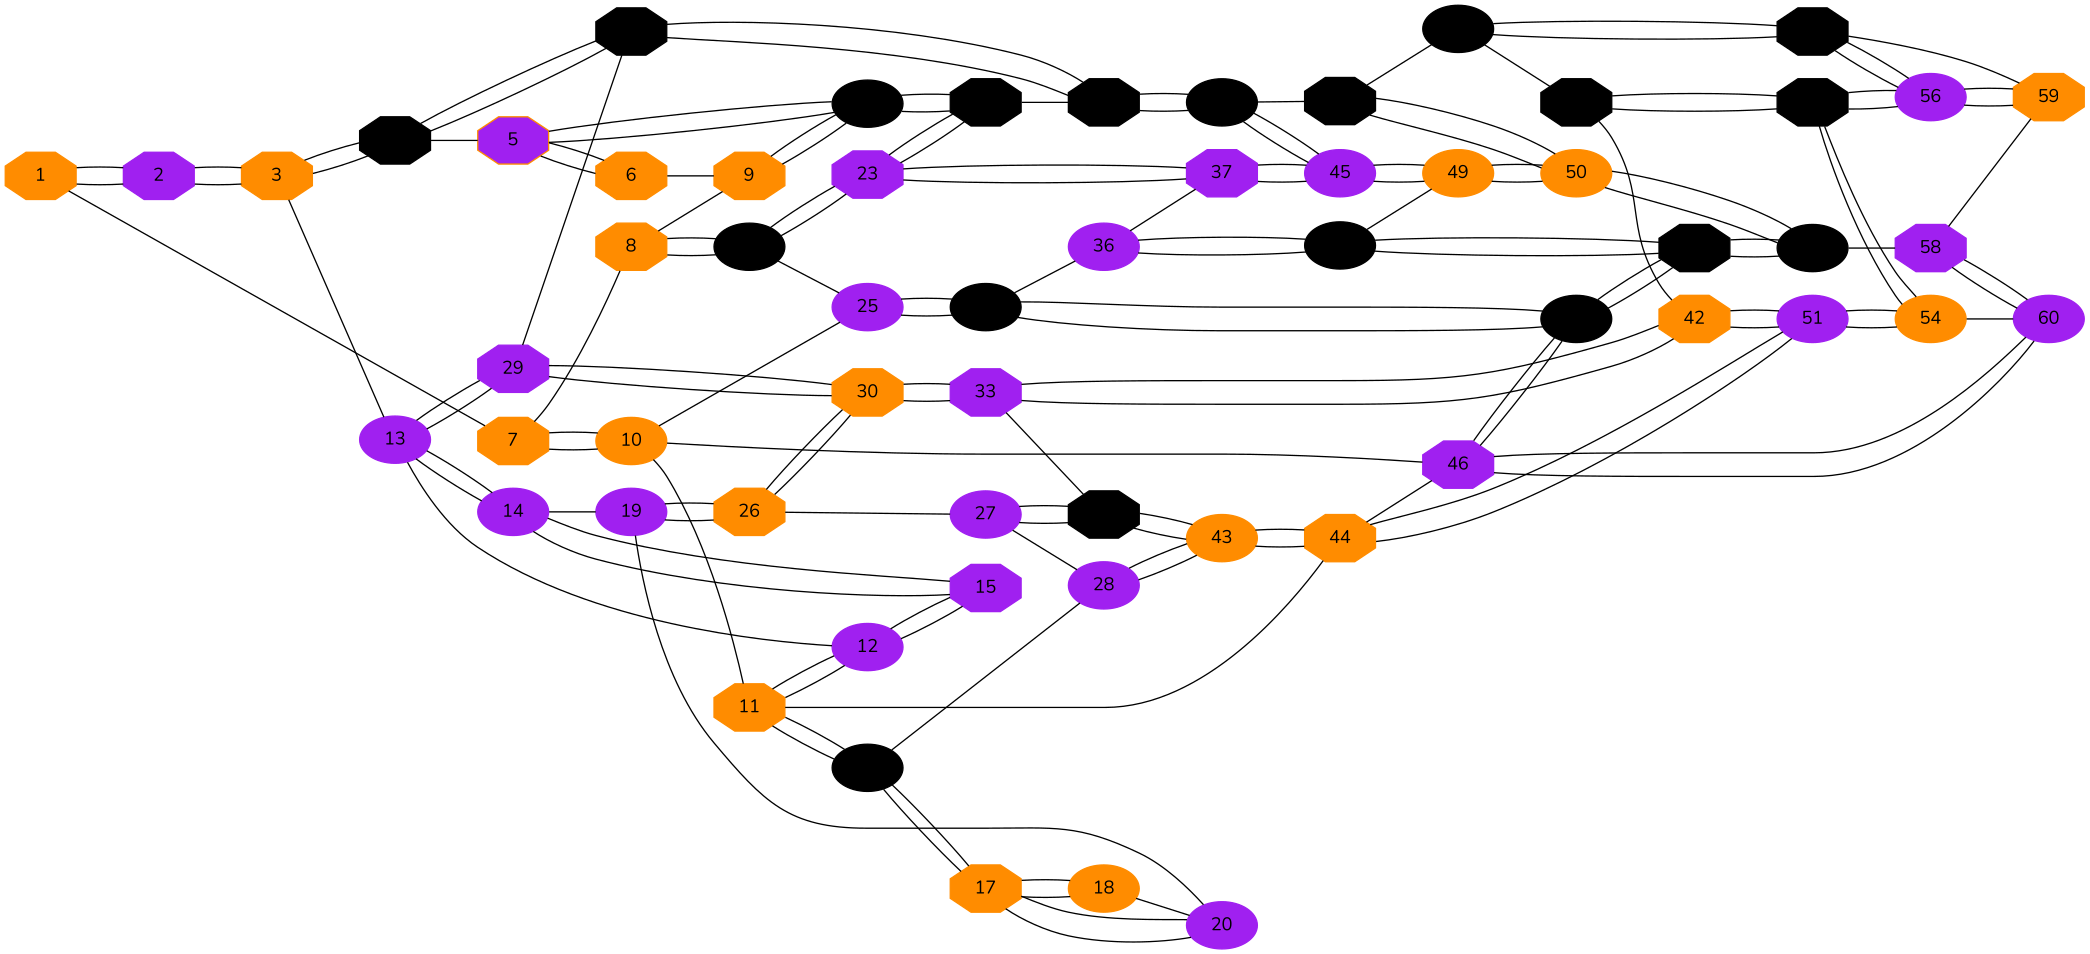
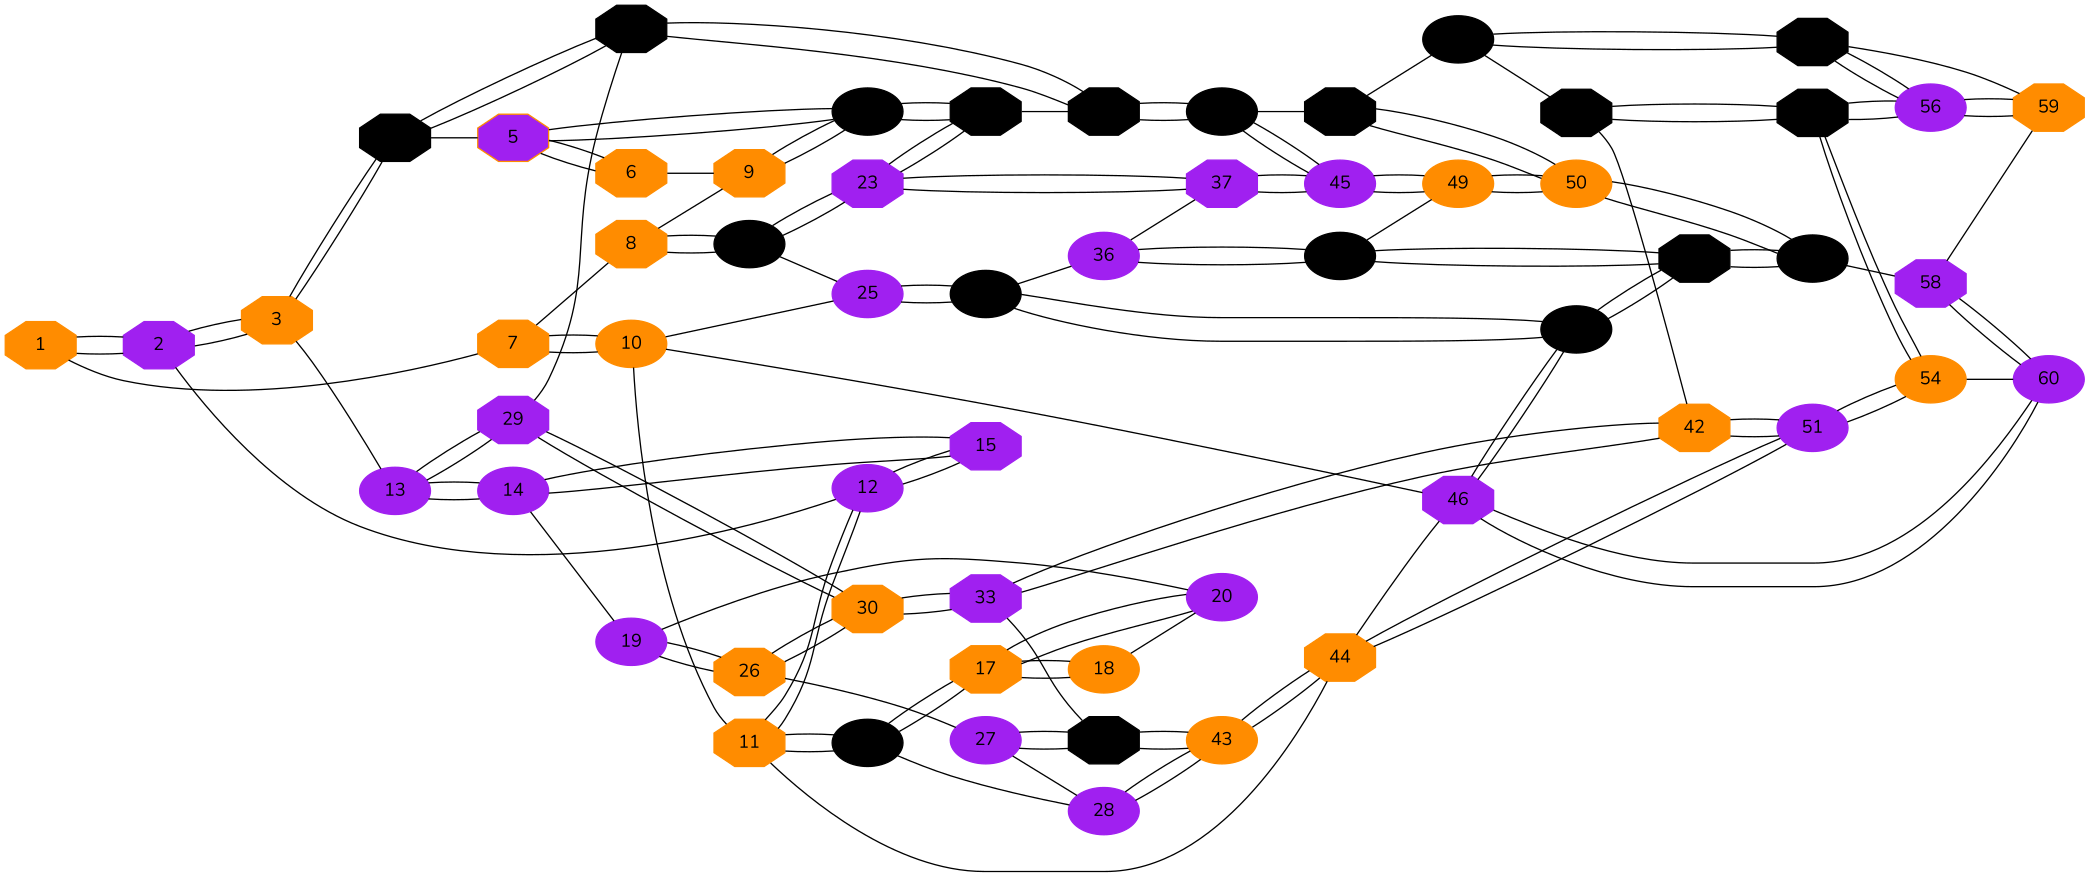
(595, 602) -> (476, 551)
